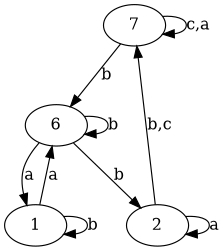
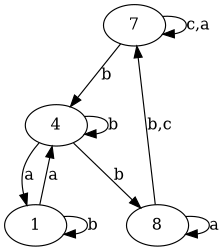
(56, 125) -> (56, 125)
(158, 225) -> (158, 225)
